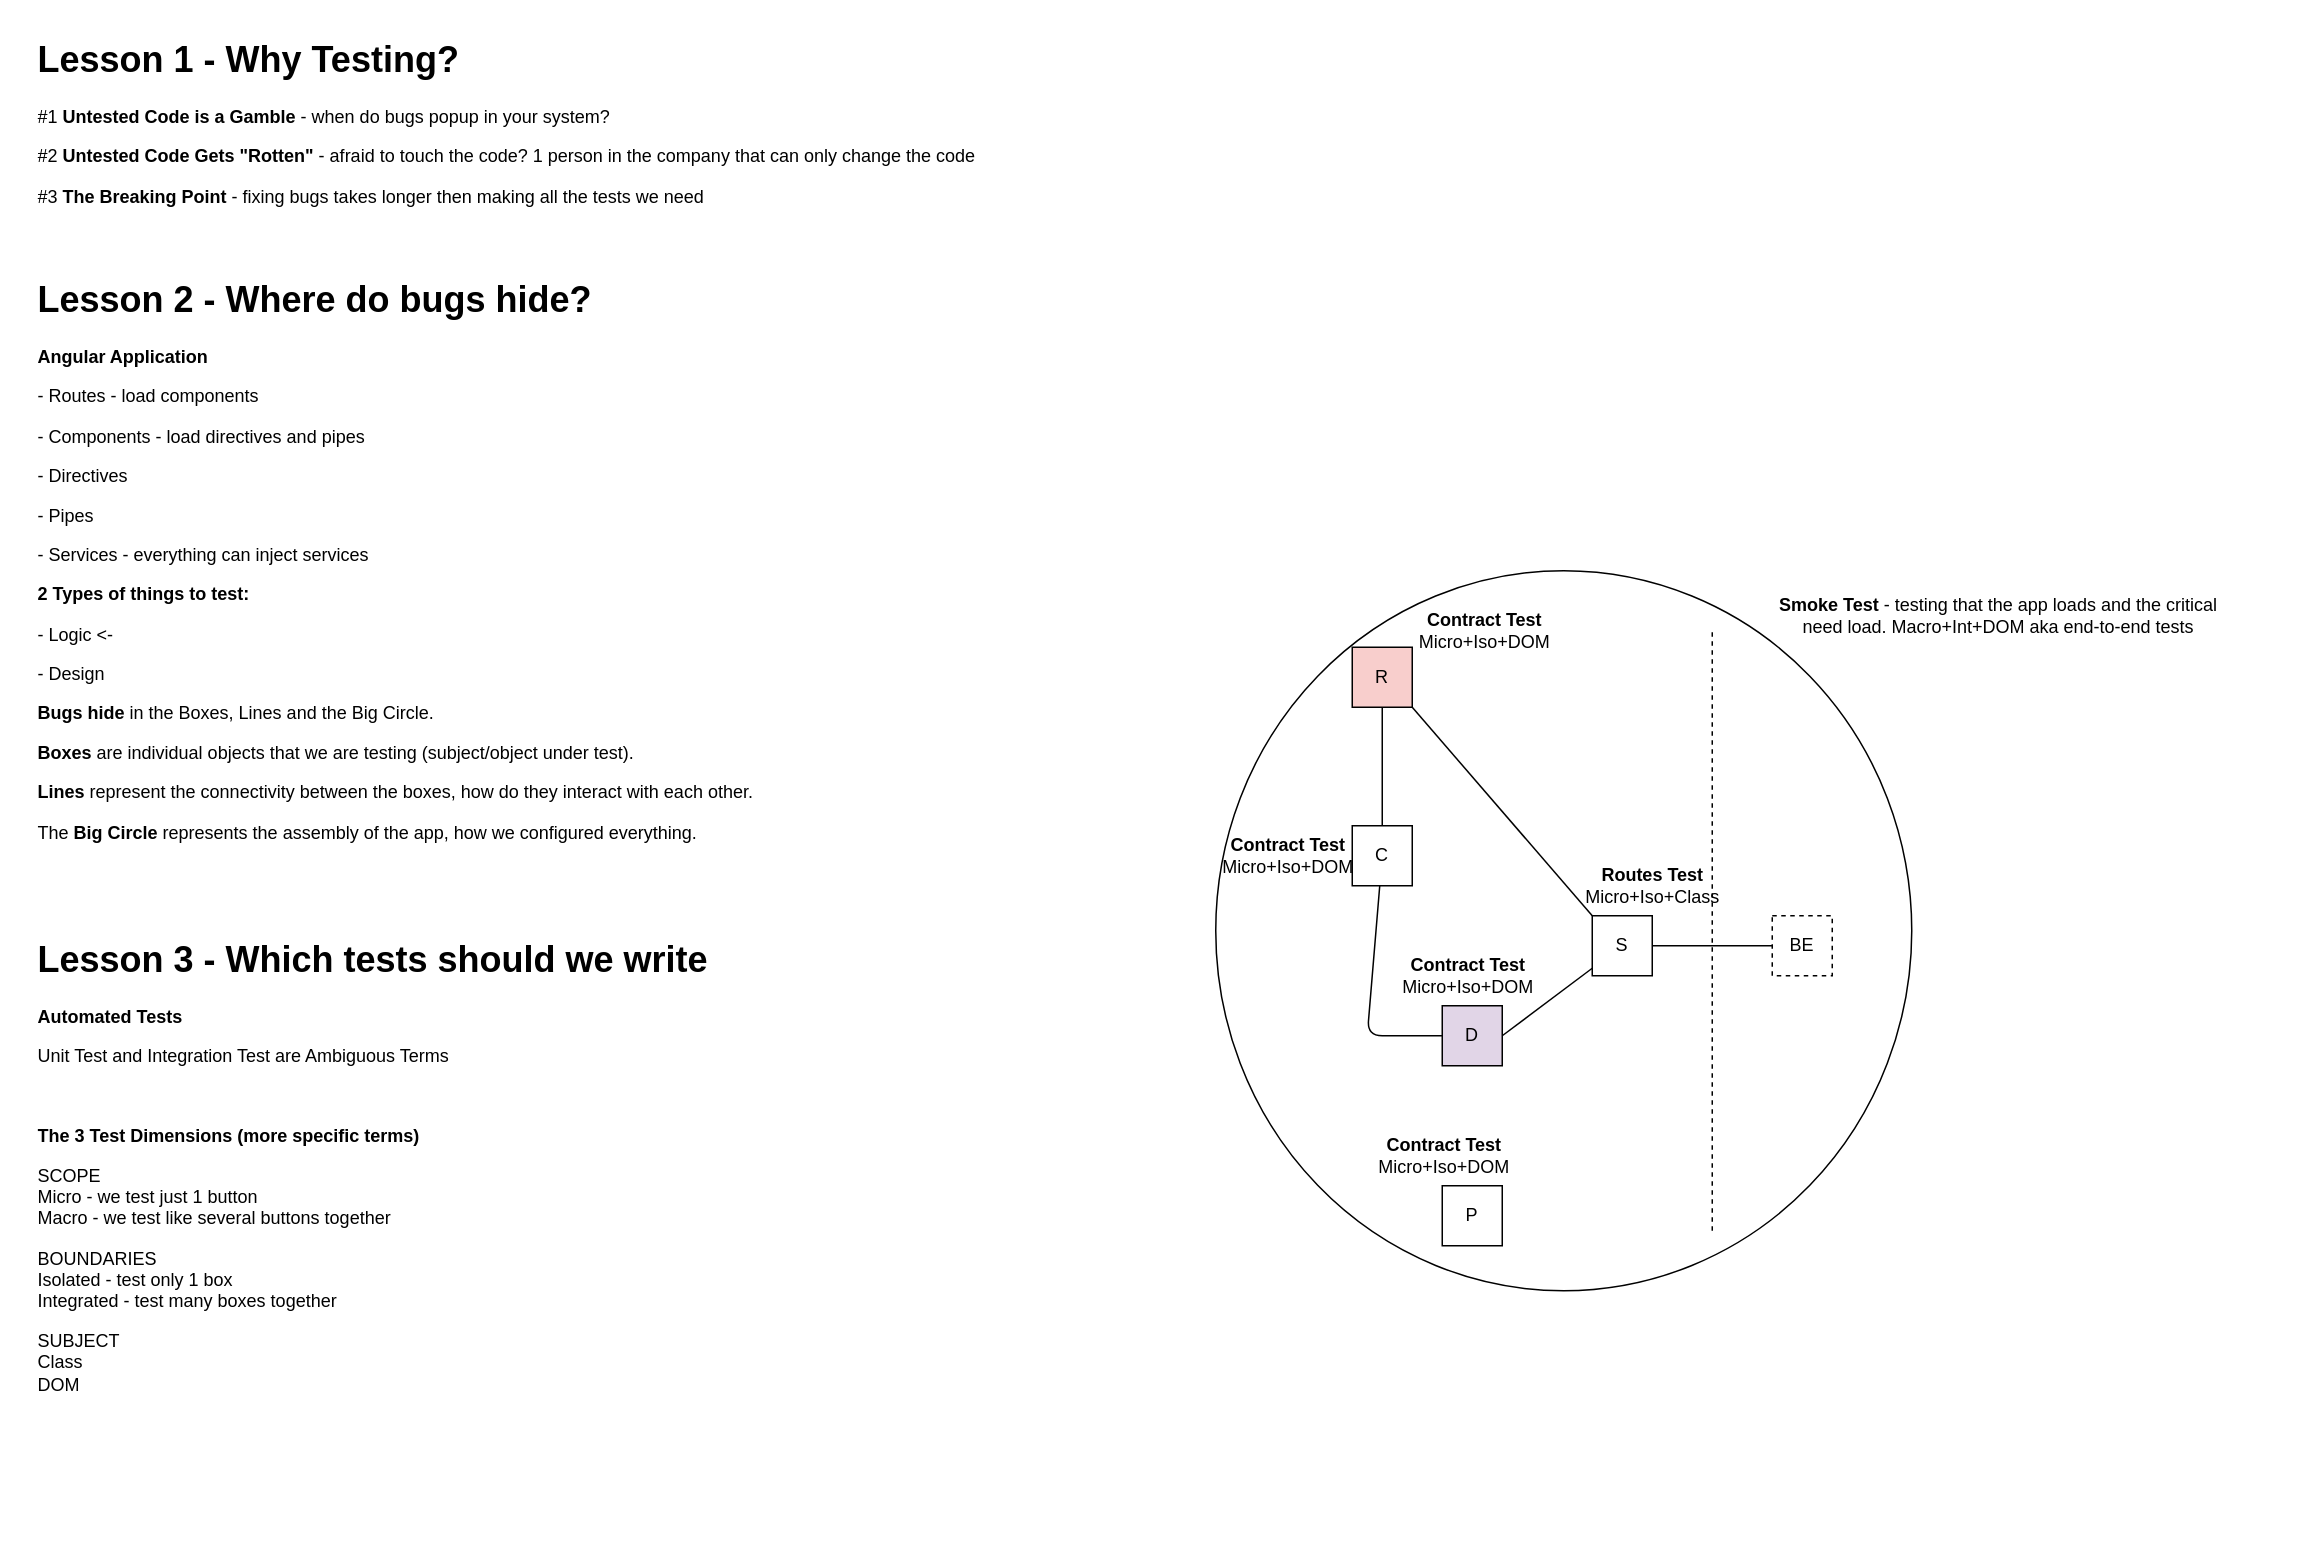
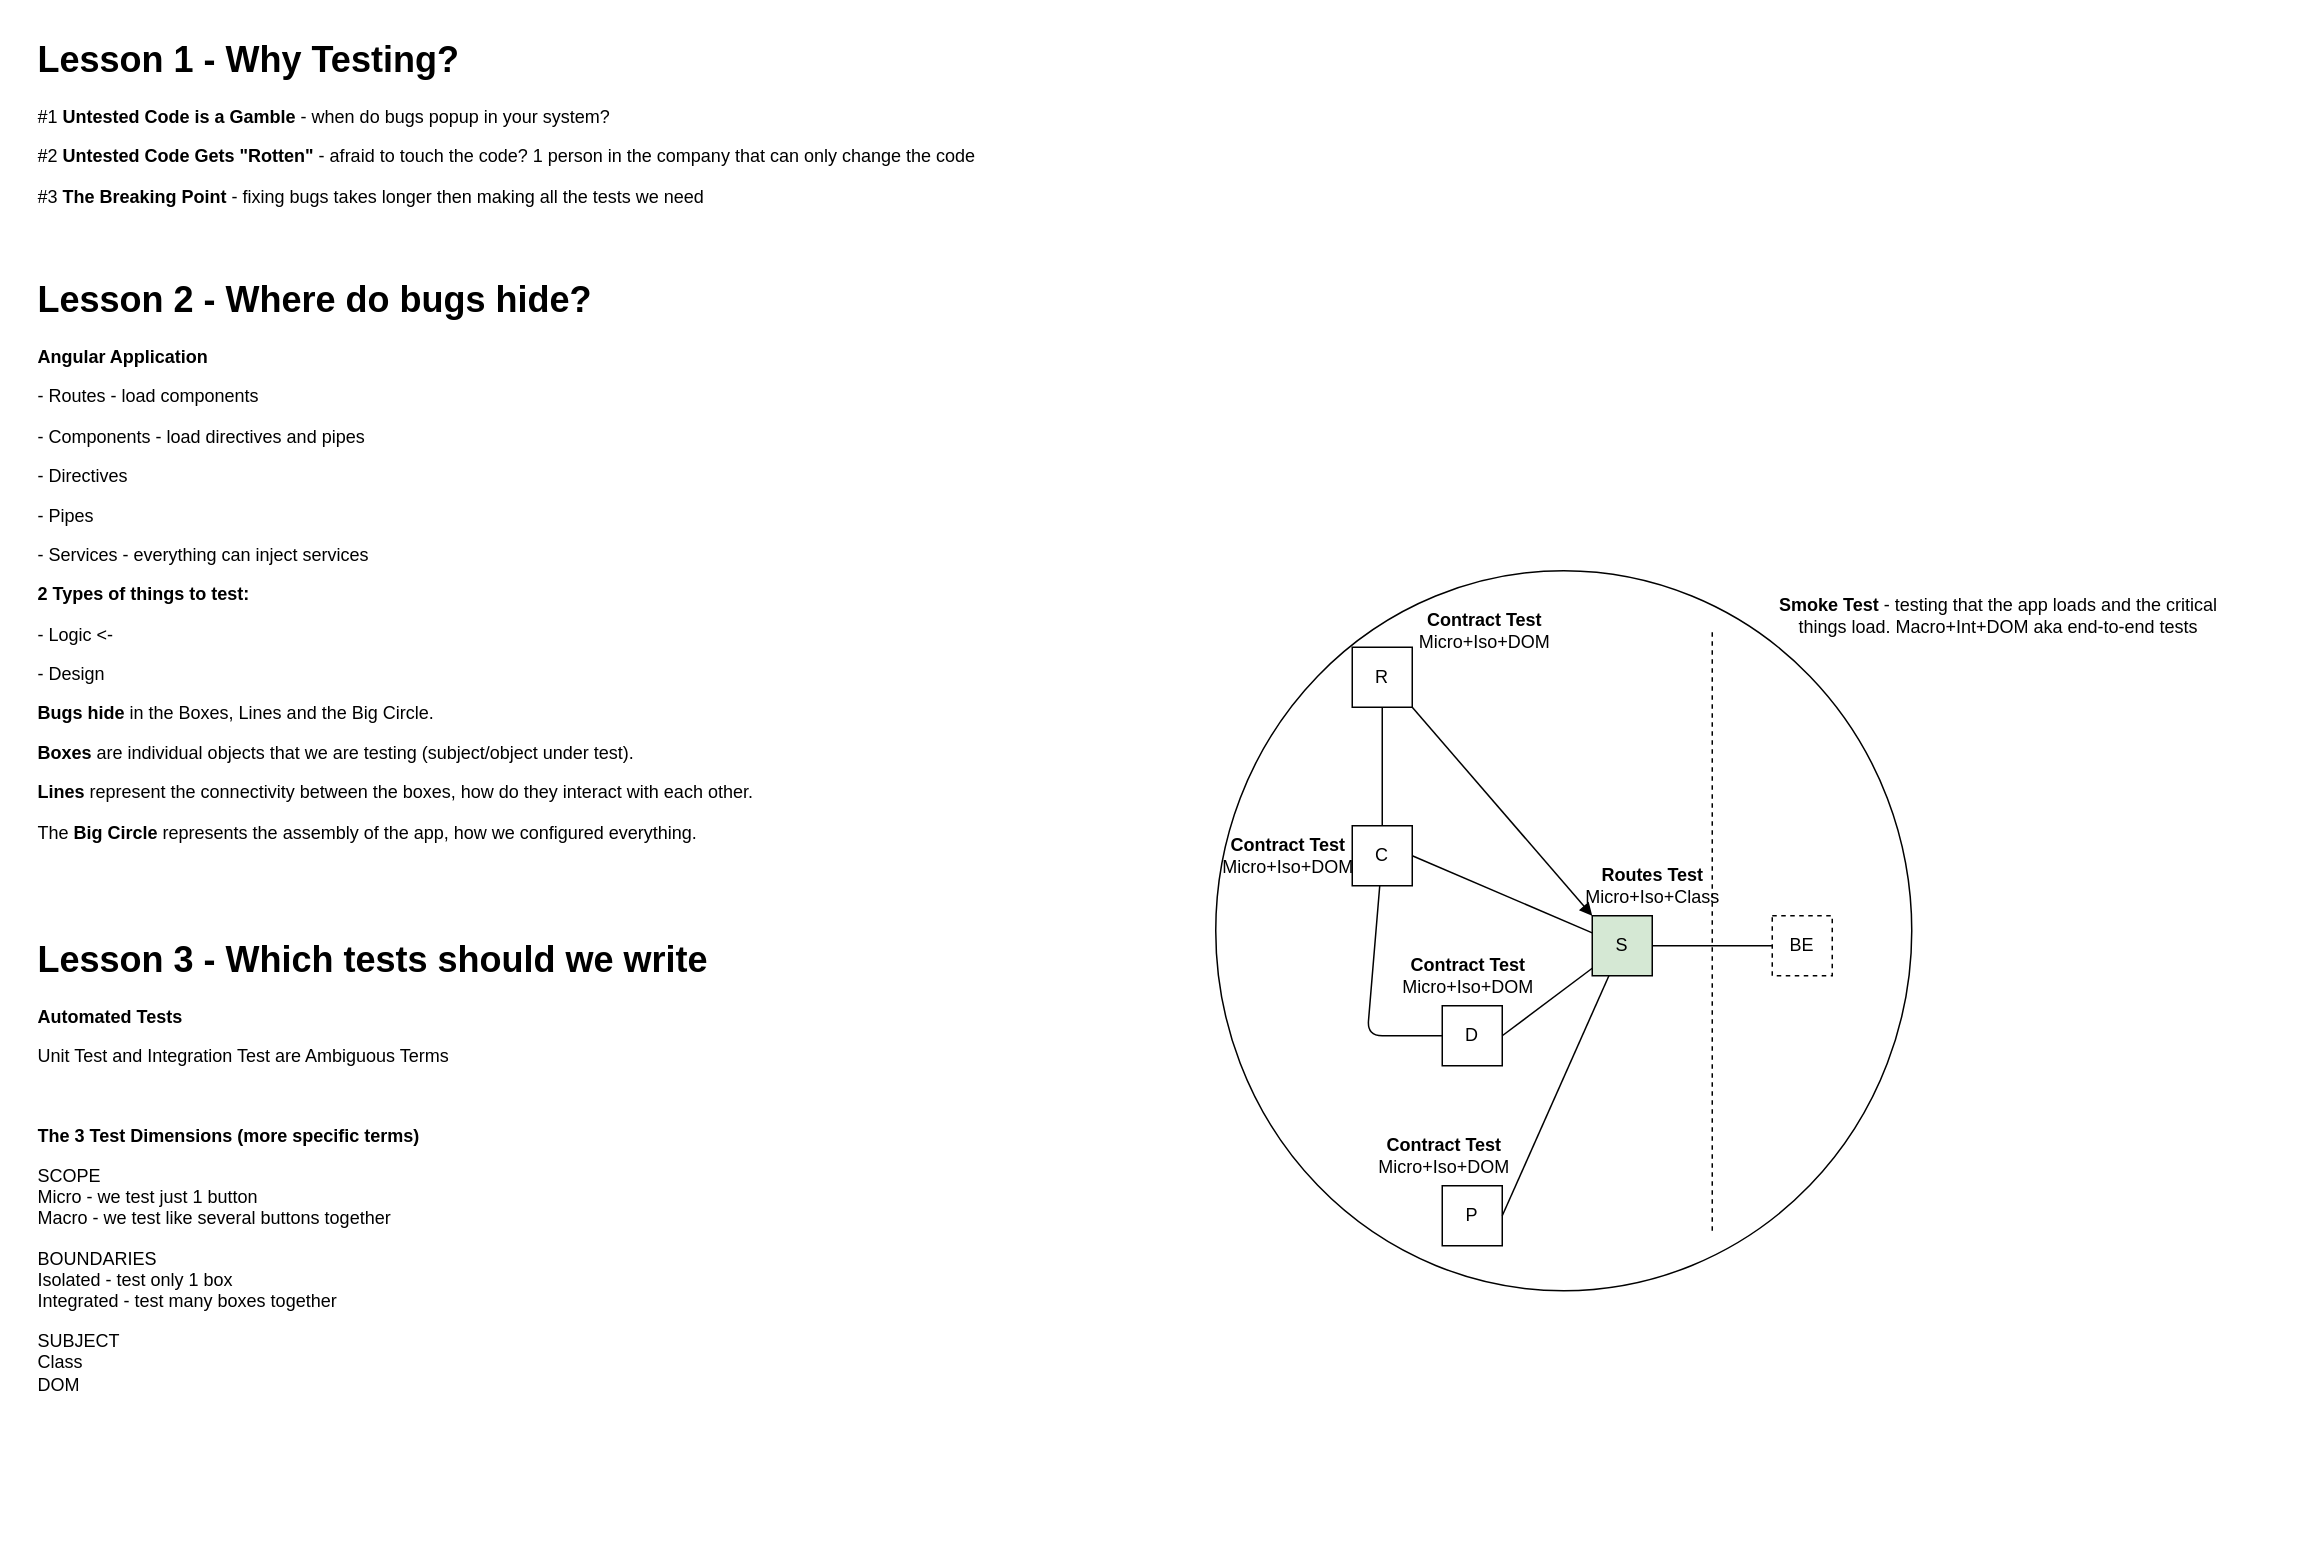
(1999, 616) -> (1999, 616)
(1382, 677) -> (1382, 677)
none -> (1503, 895)
(1587, 910) -> (1584, 906)
(1622, 946) -> (1622, 946)
(1472, 1036) -> (1472, 1036)
none -> (1556, 1096)
